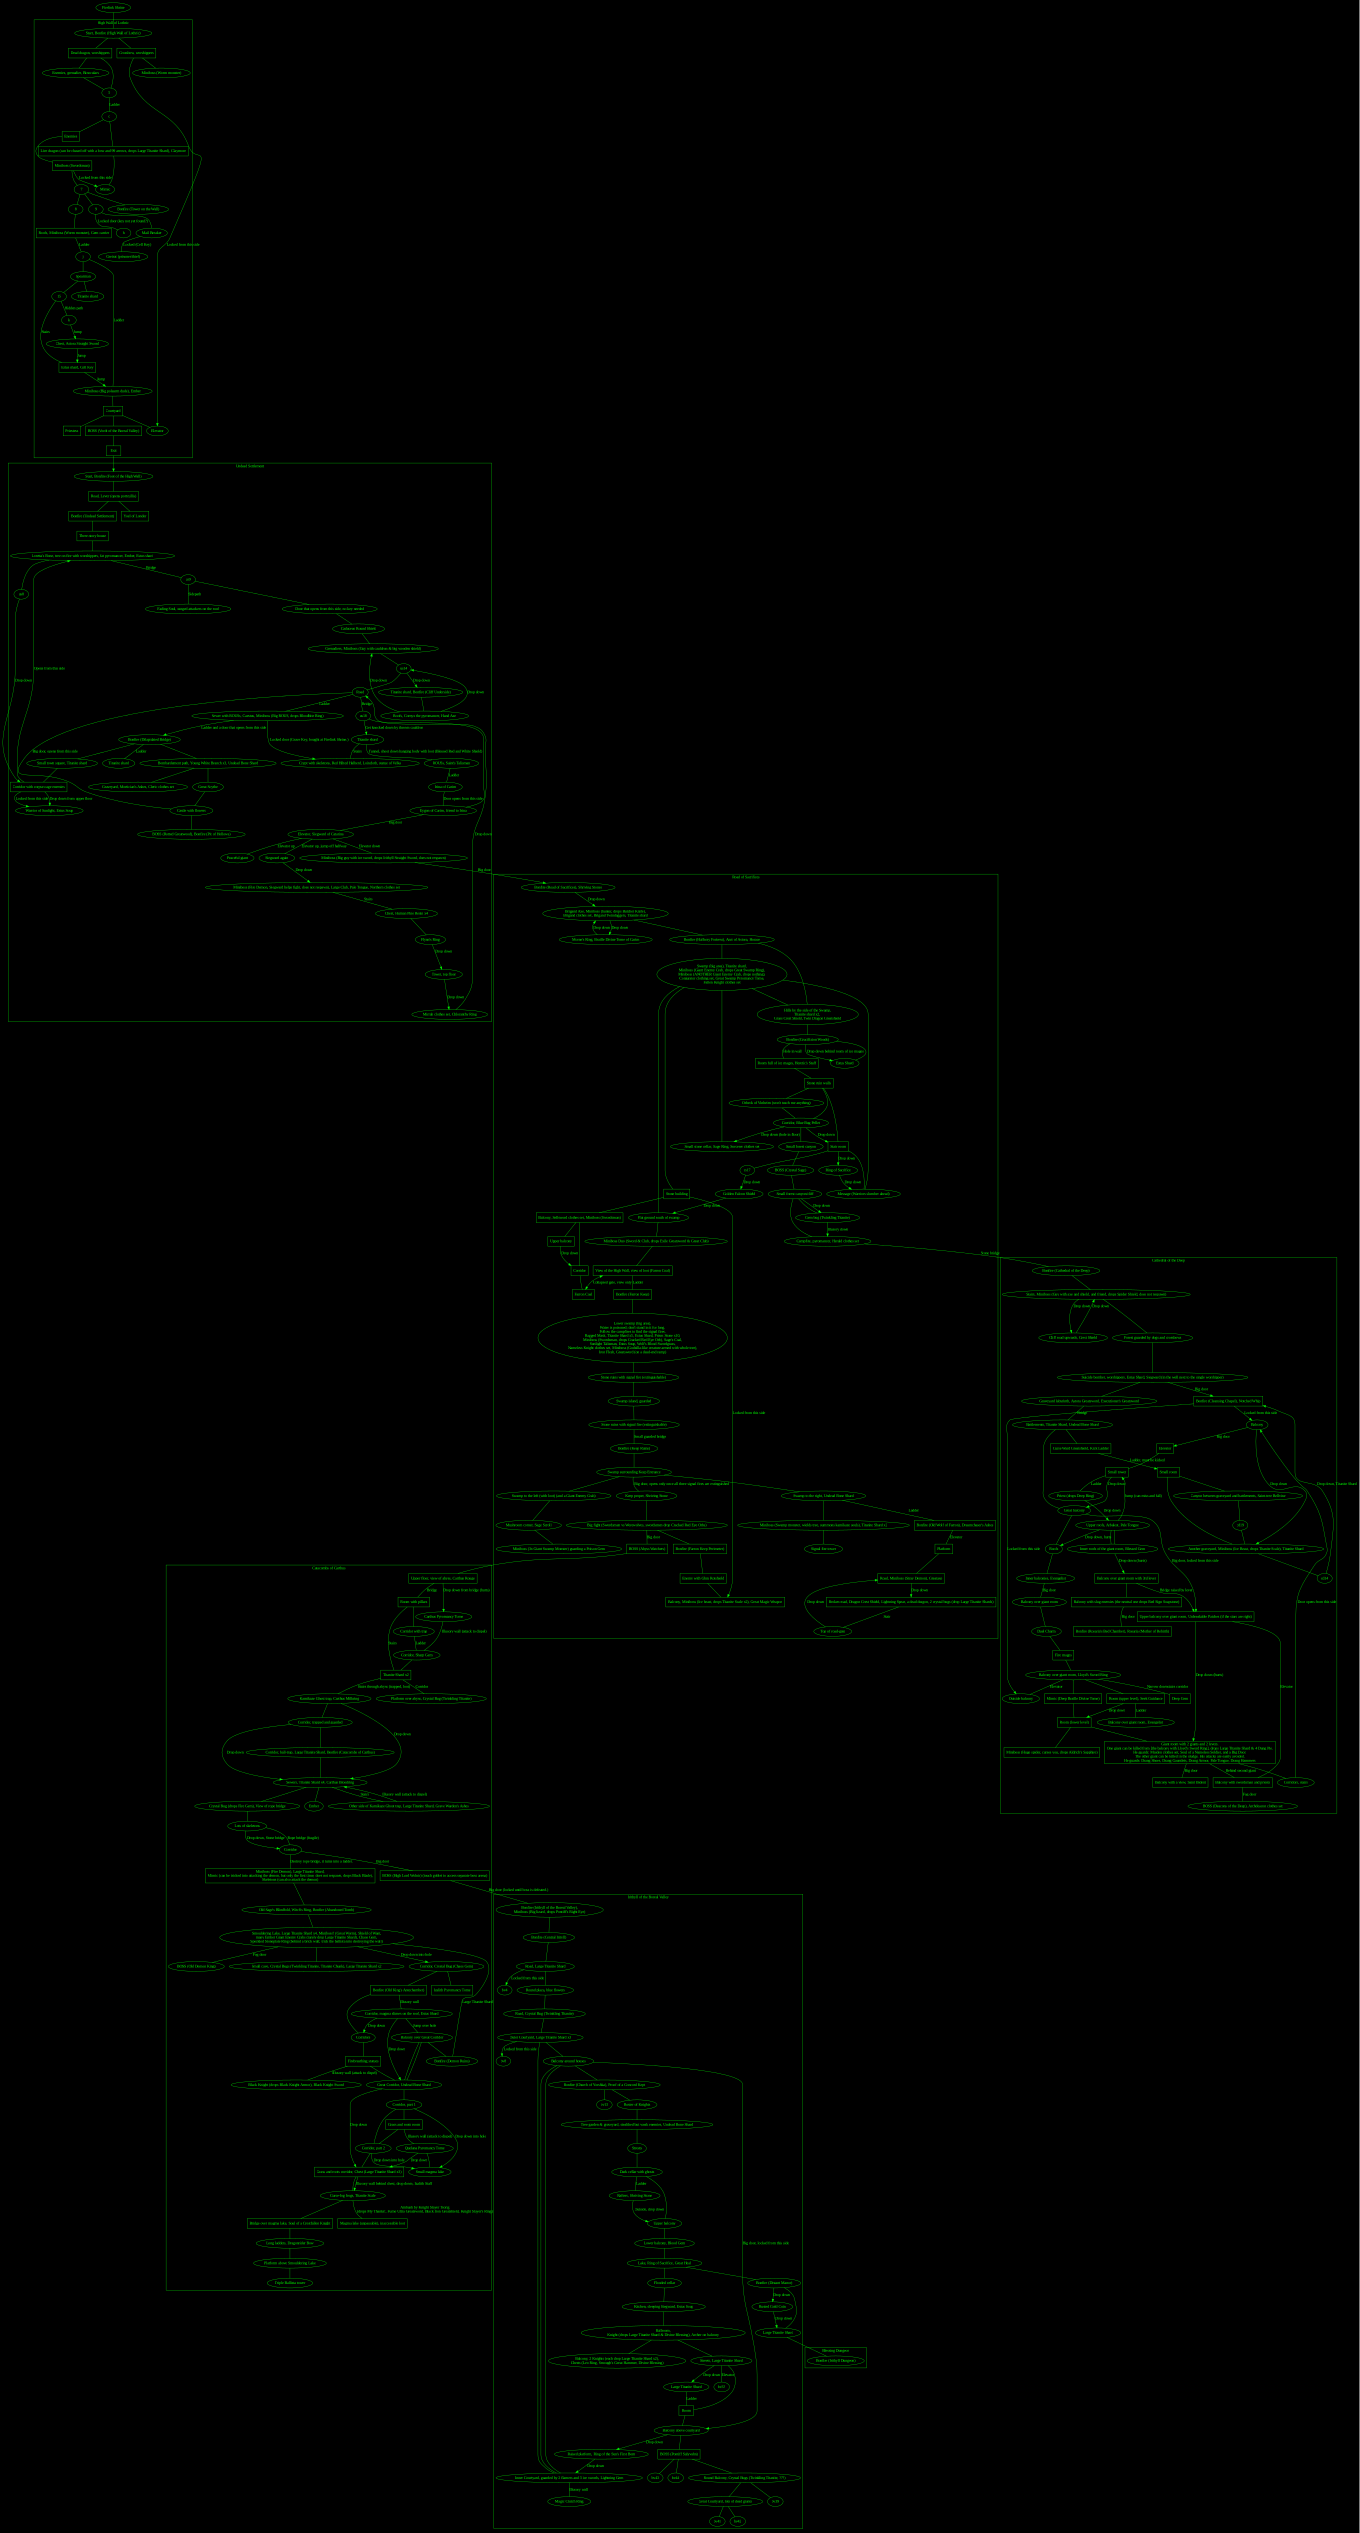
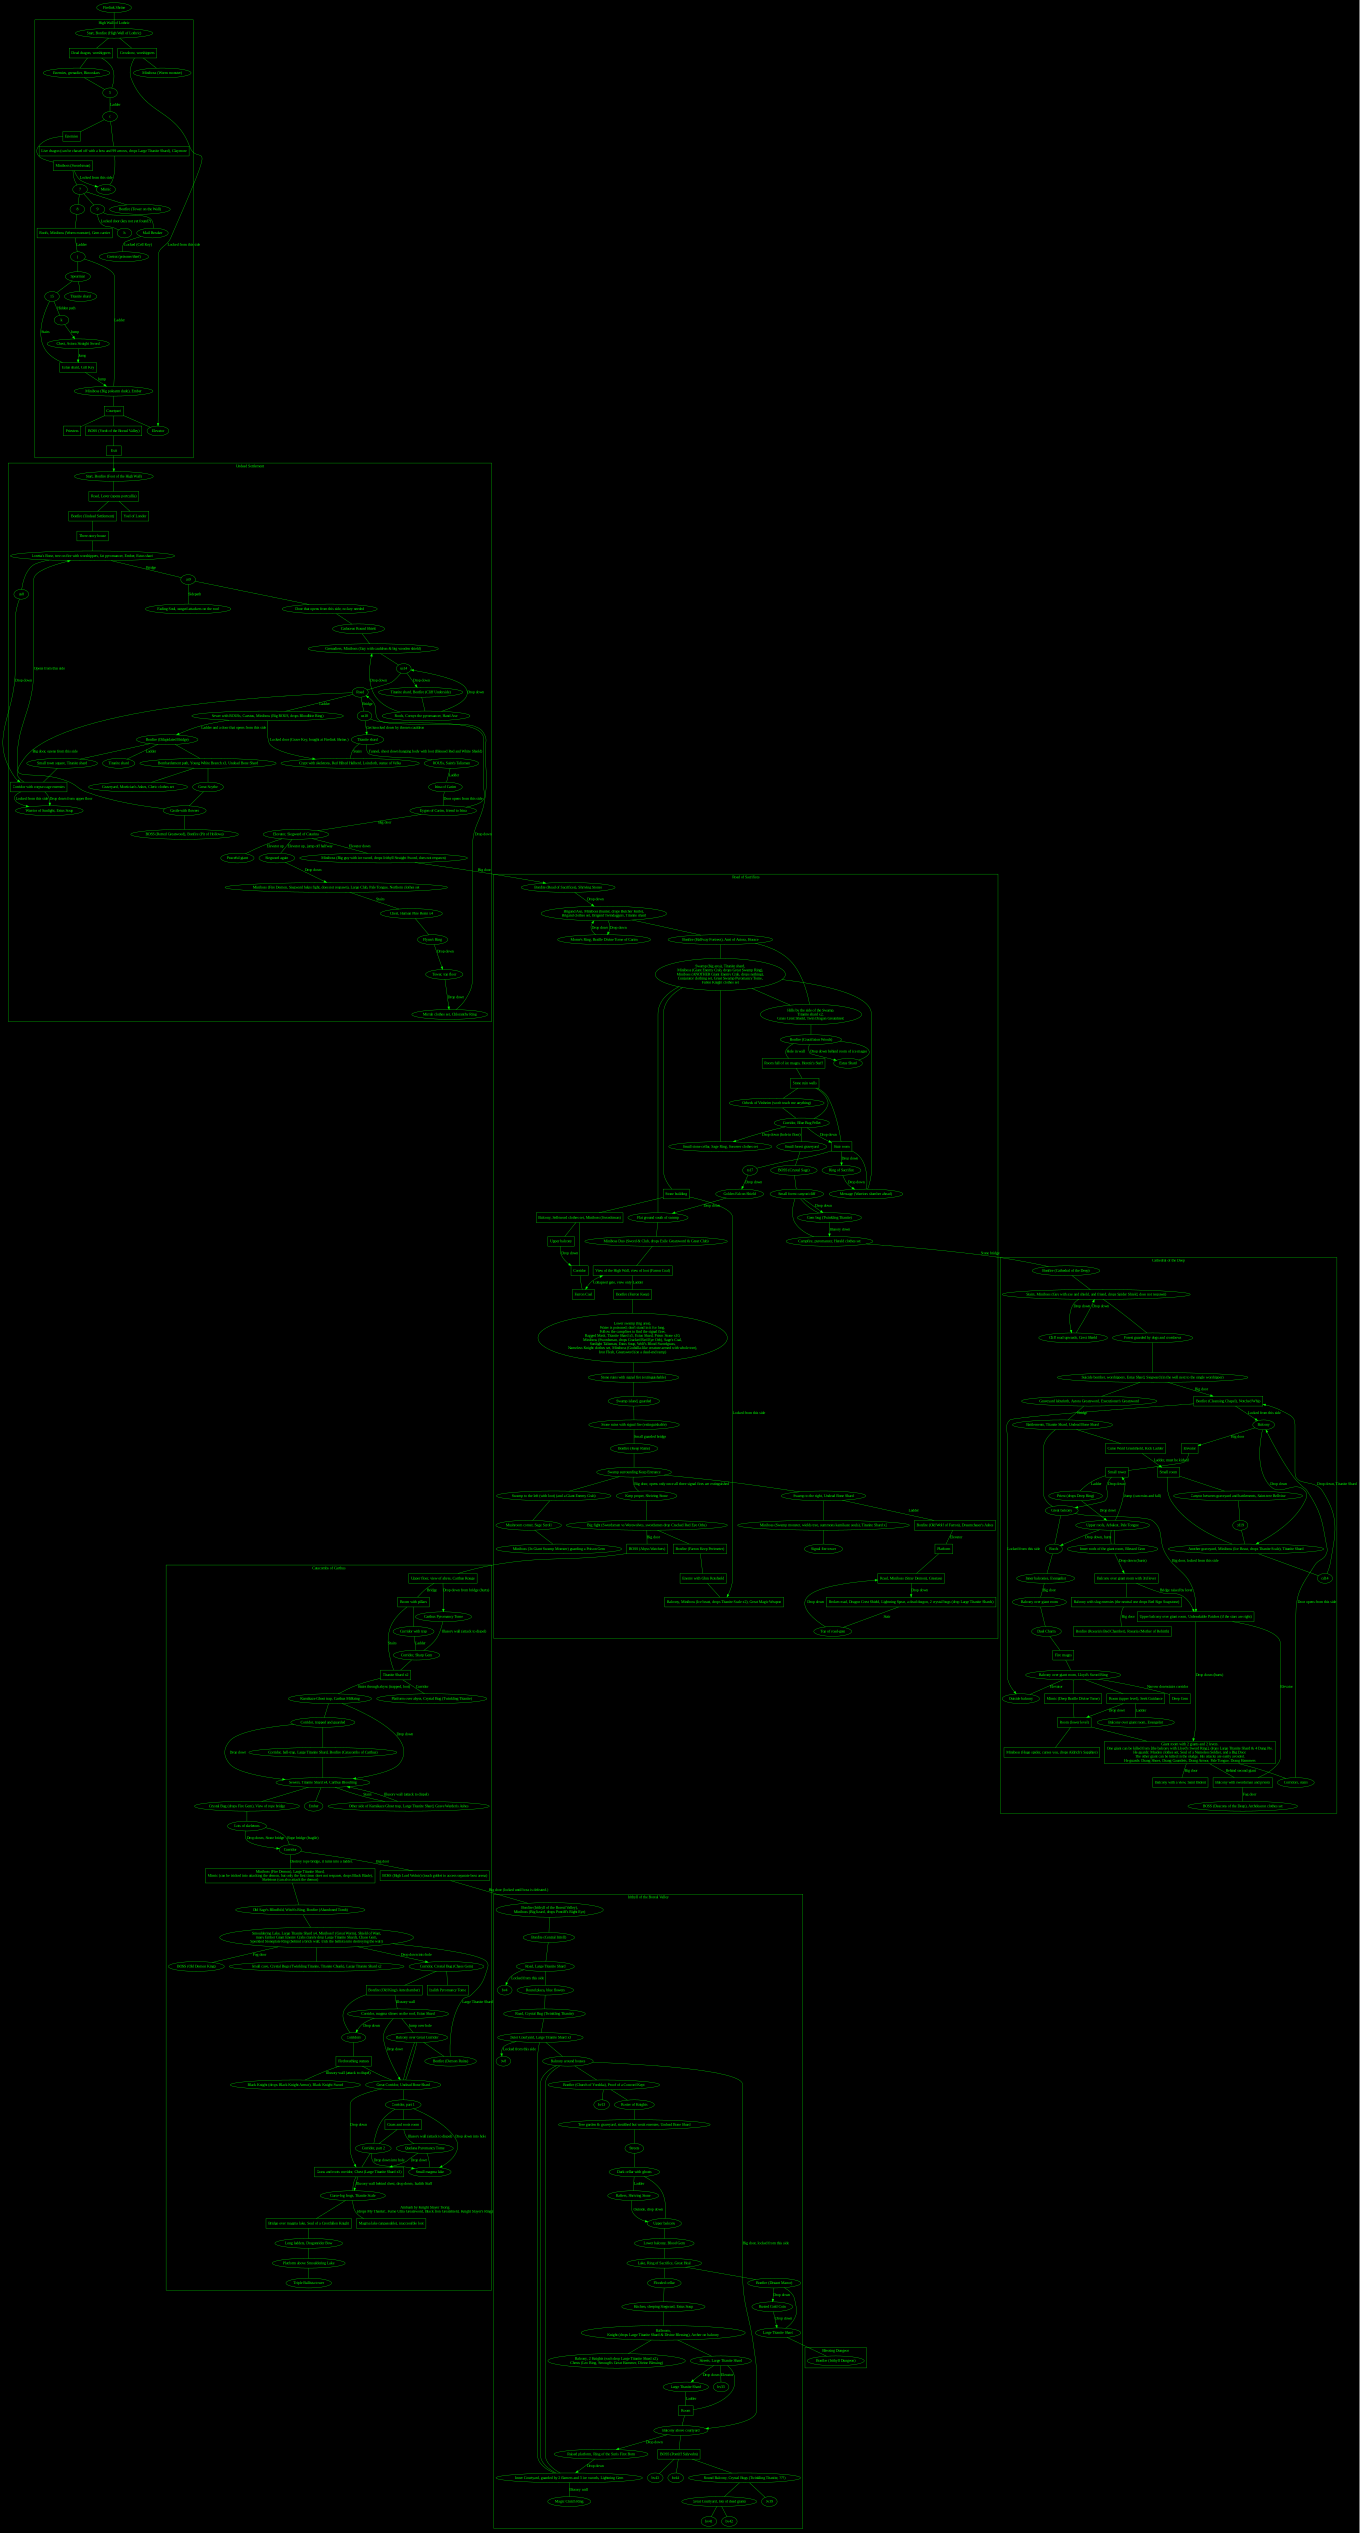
(801, 1147) -> (802, 1147)
